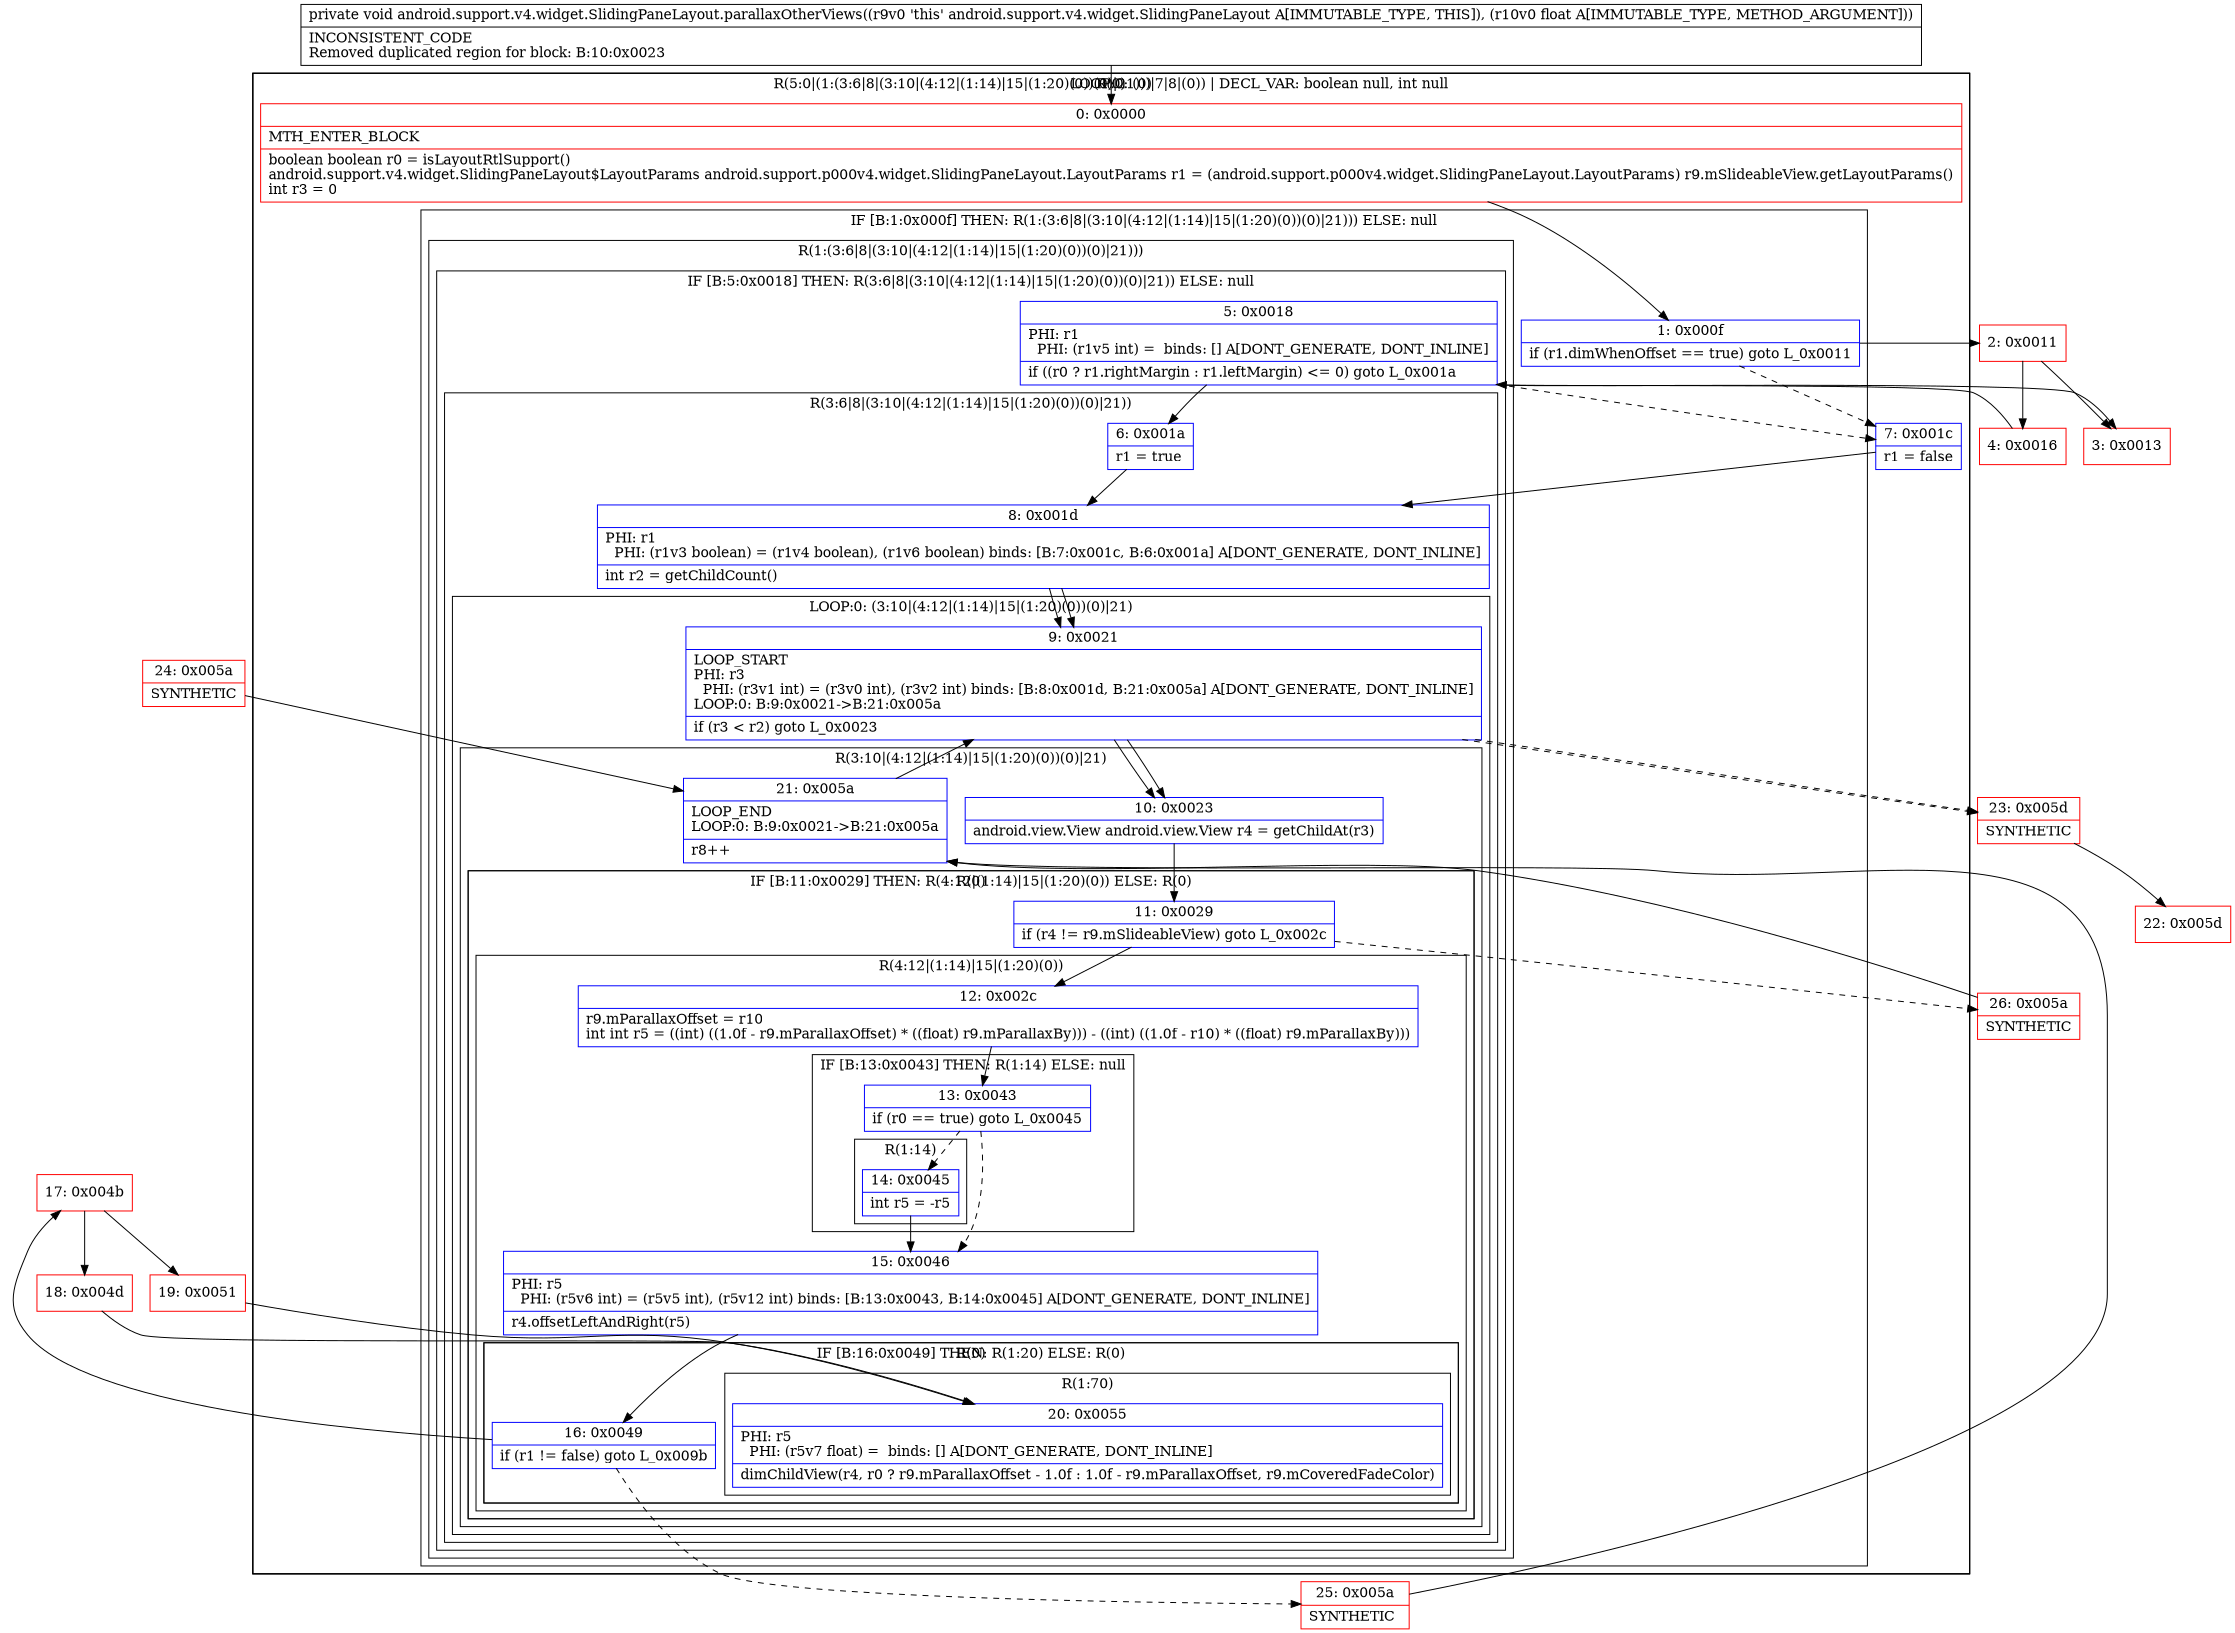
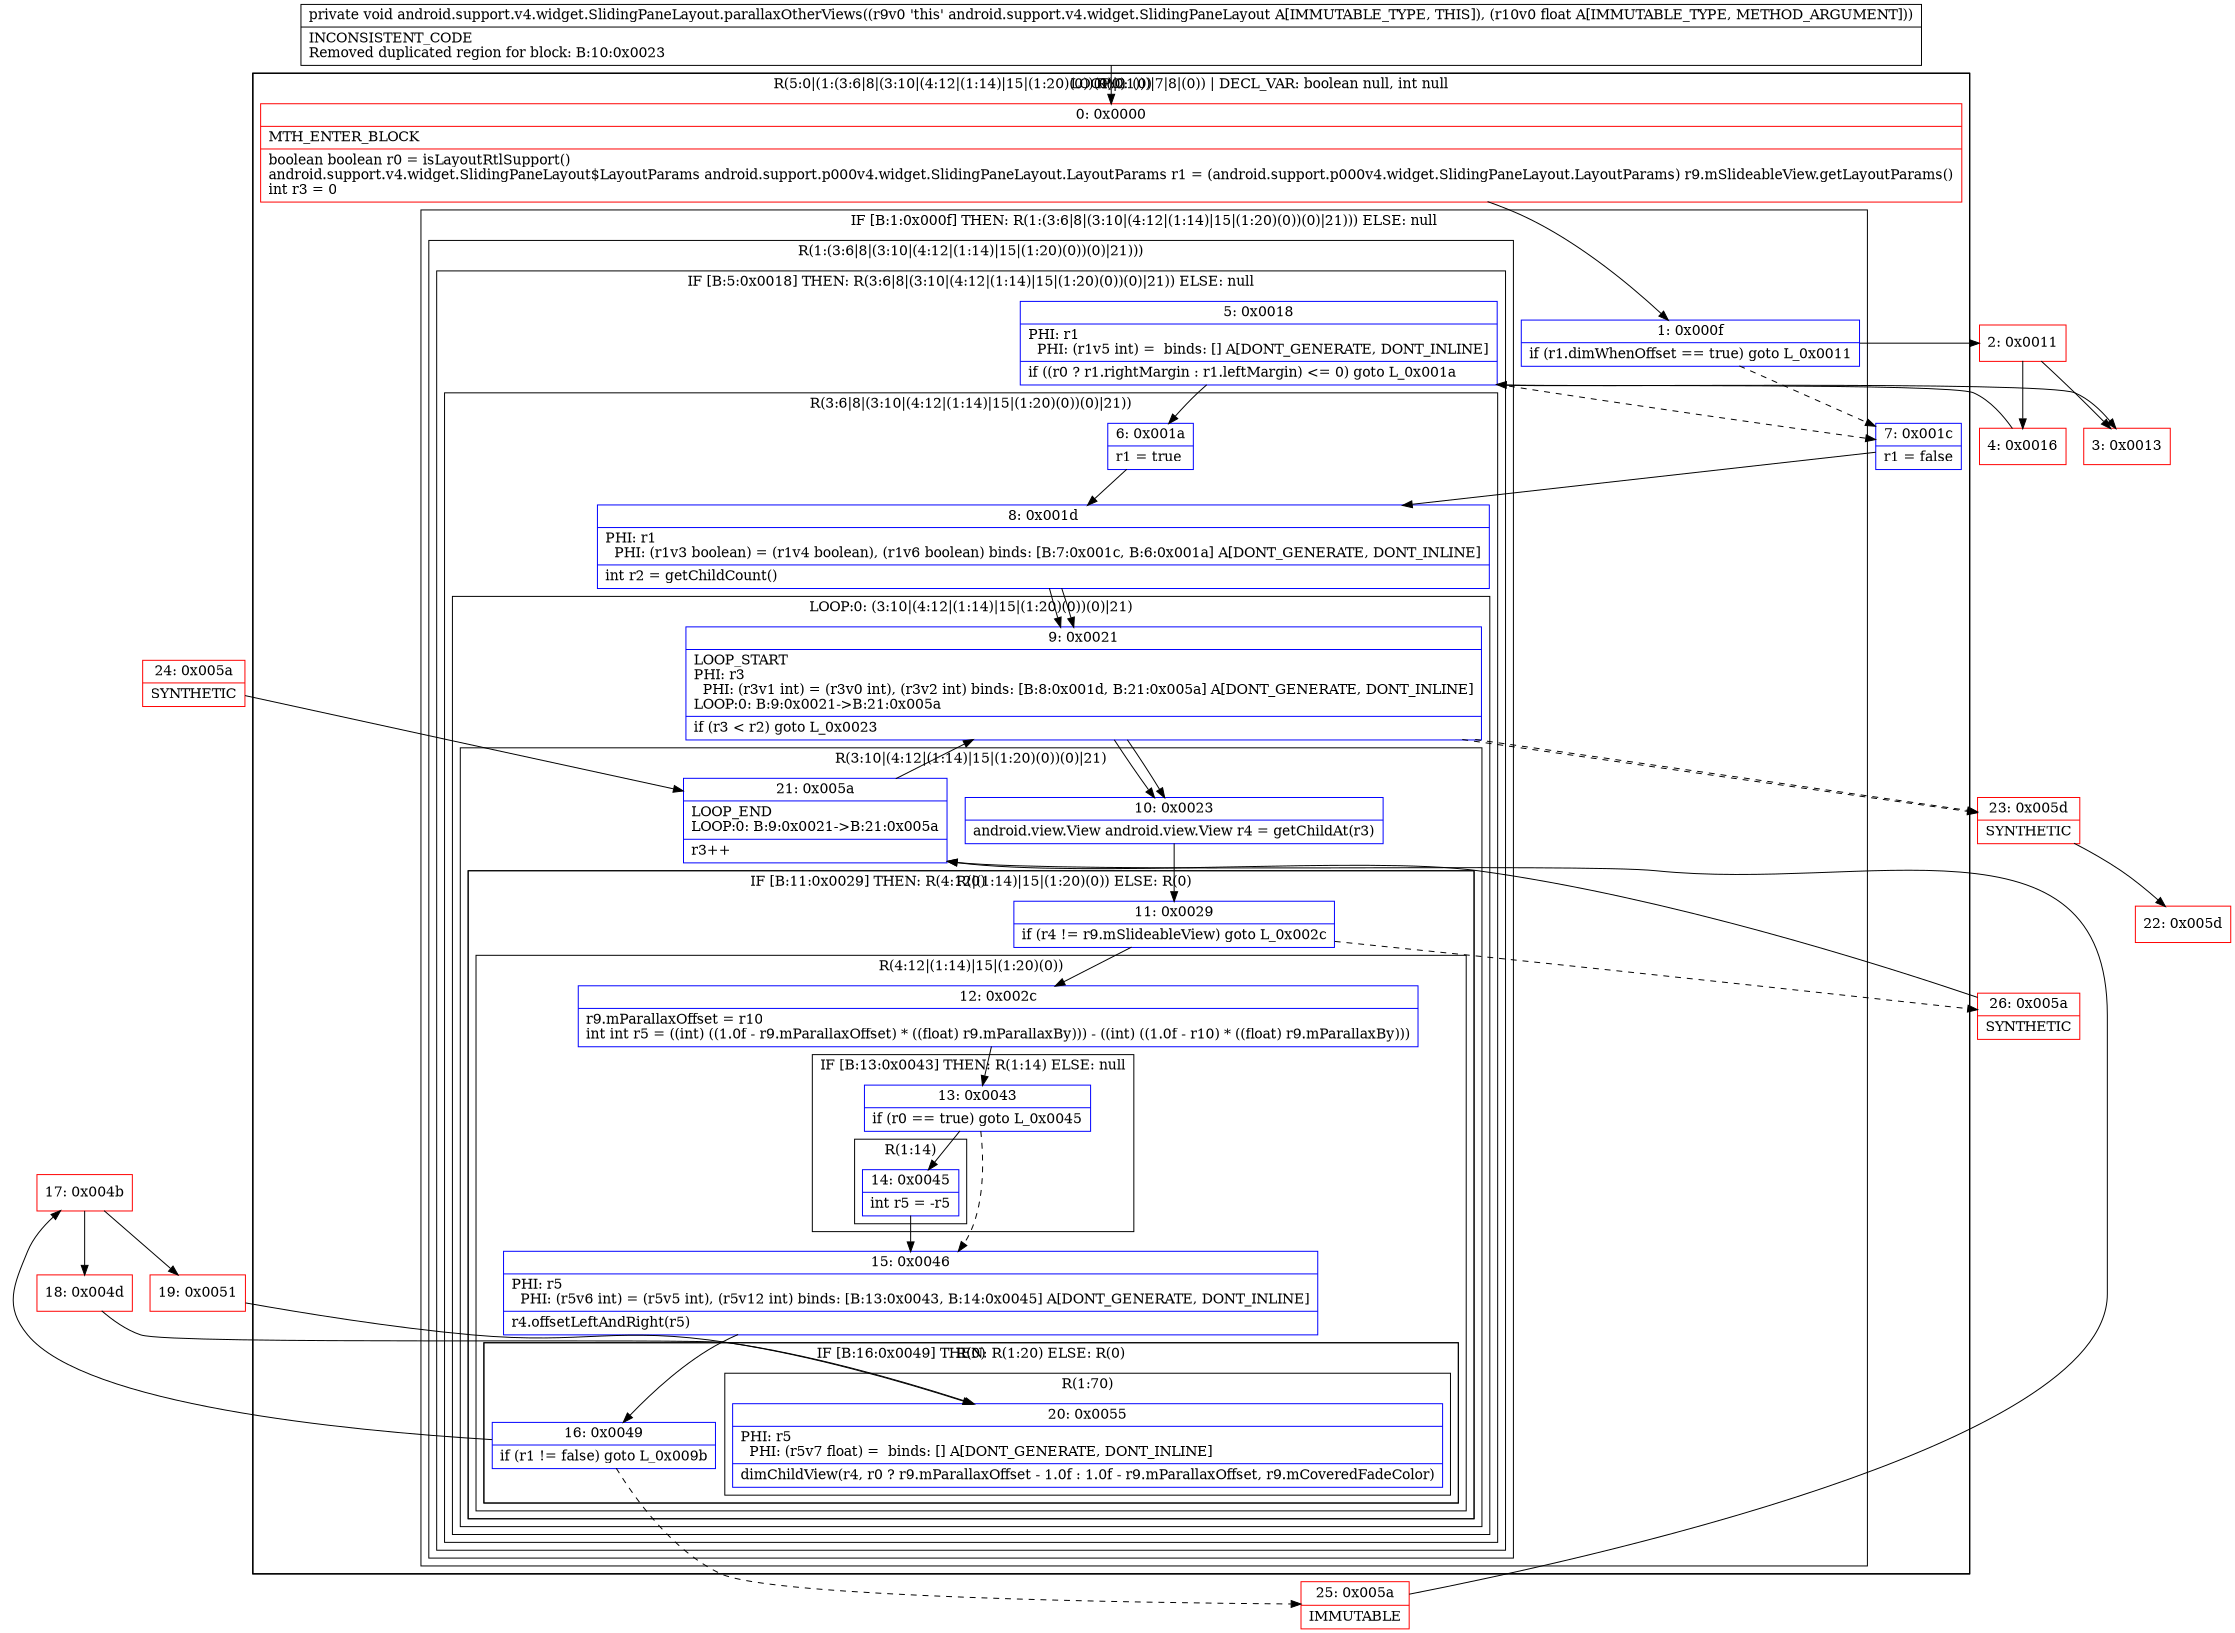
(711, 851) -> (711, 851)
(947, 1147) -> (947, 1147)
(1352, 1617) -> (1355, 1617)
